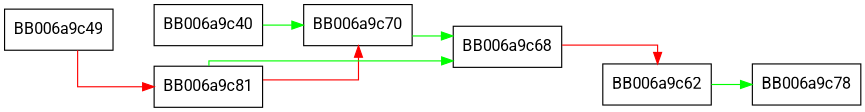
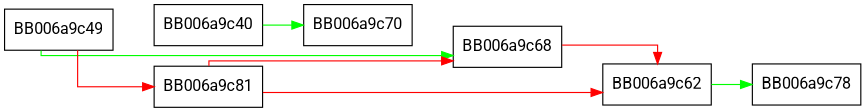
(427, 36) -> (198, 56)
(323, 61) -> (323, 61)
(322, 80) -> (427, 92)
